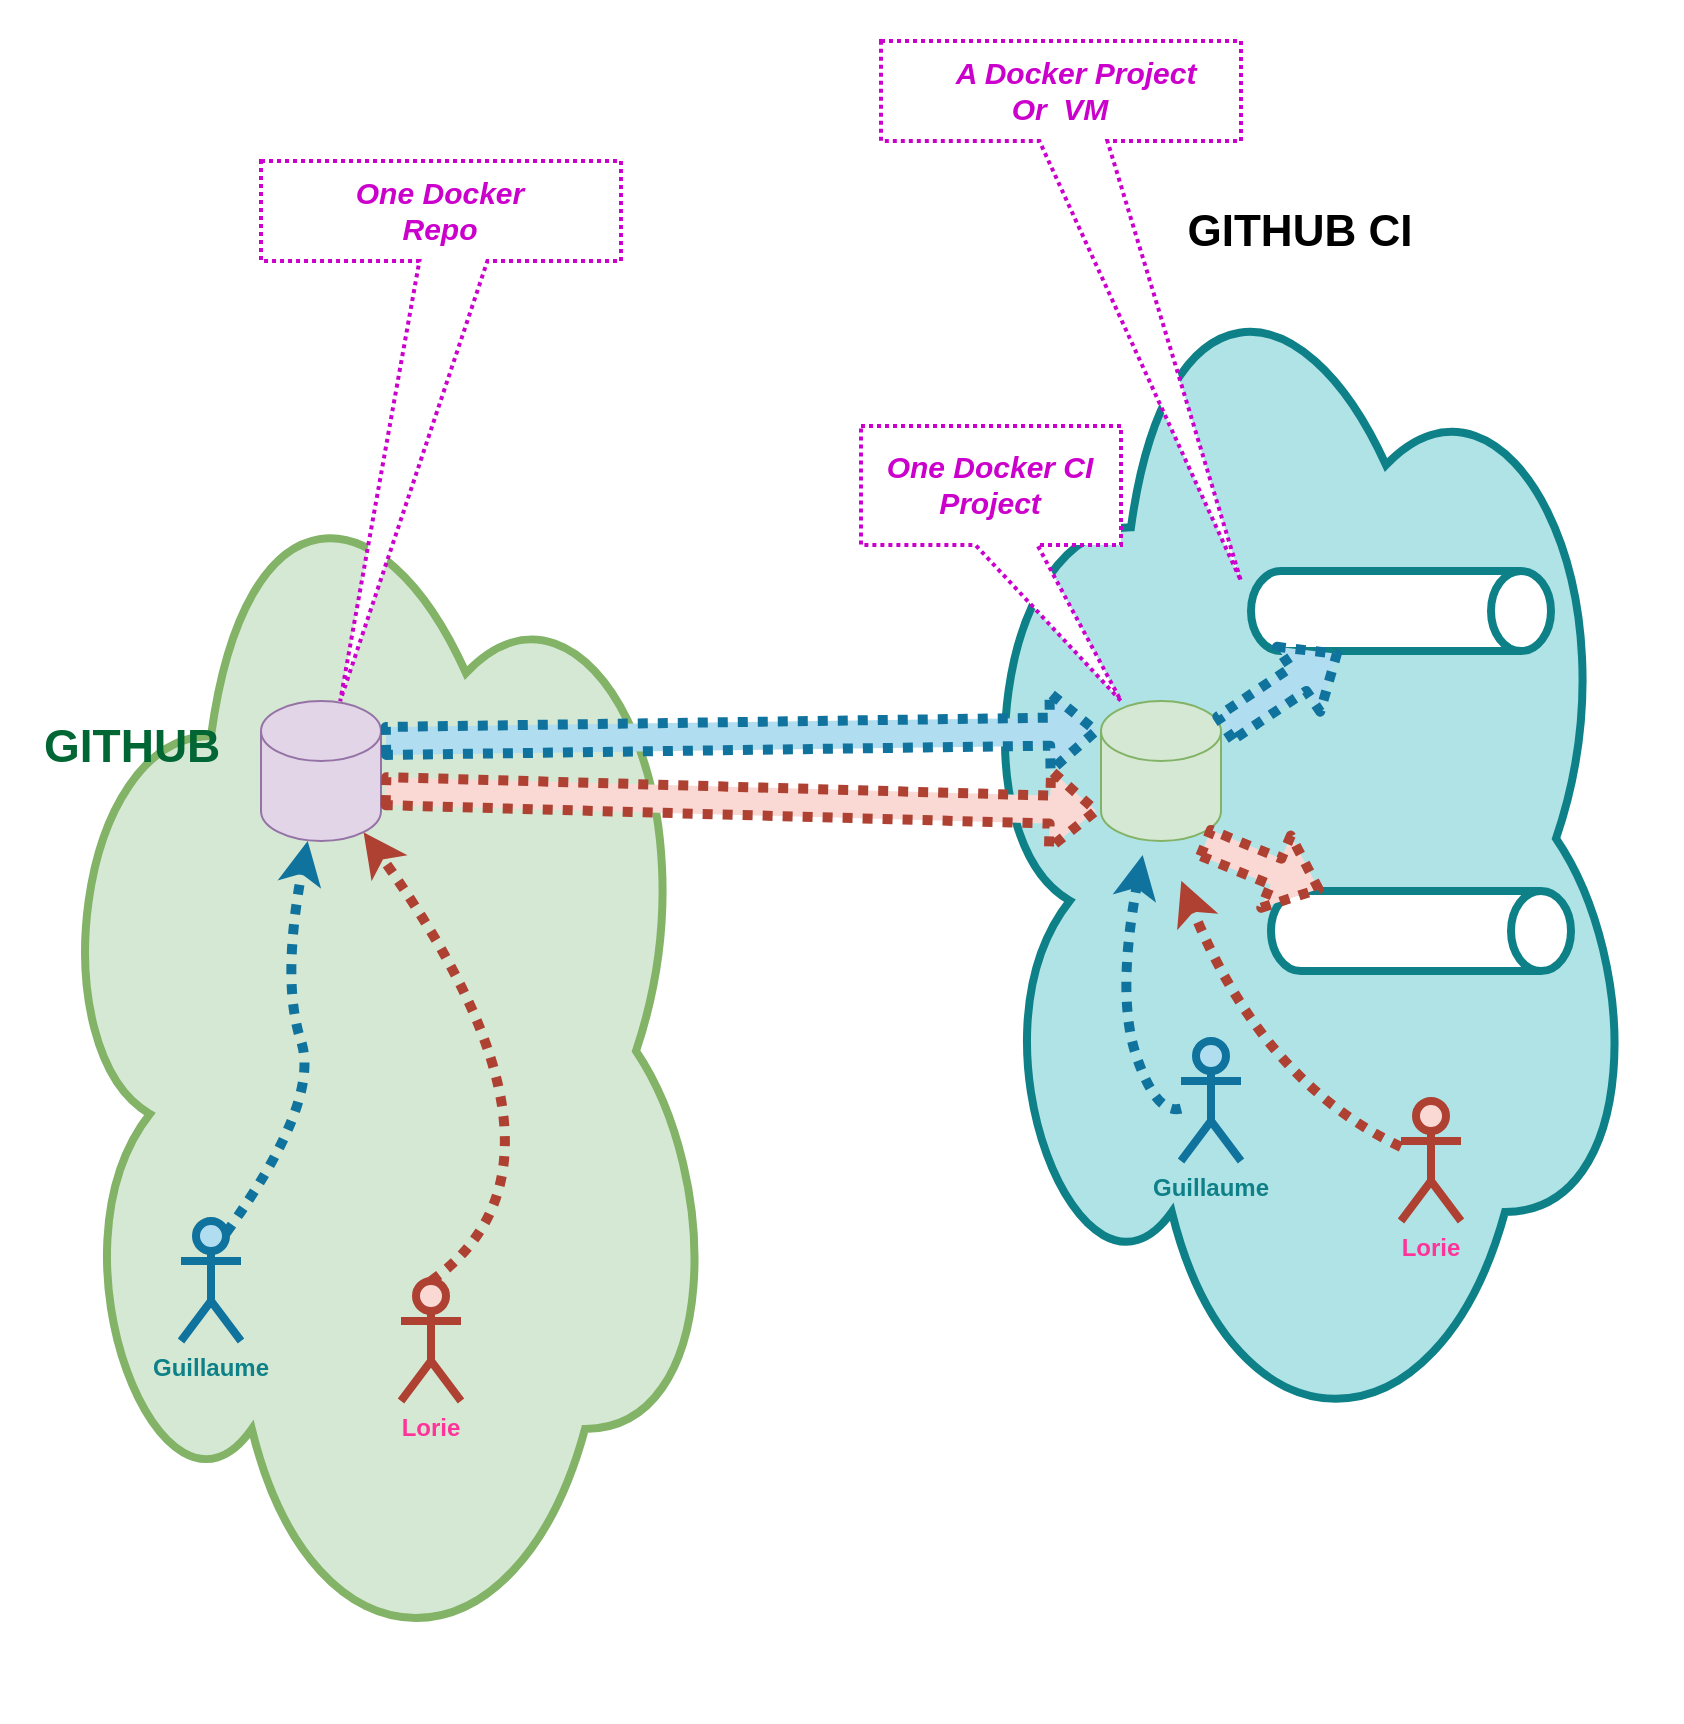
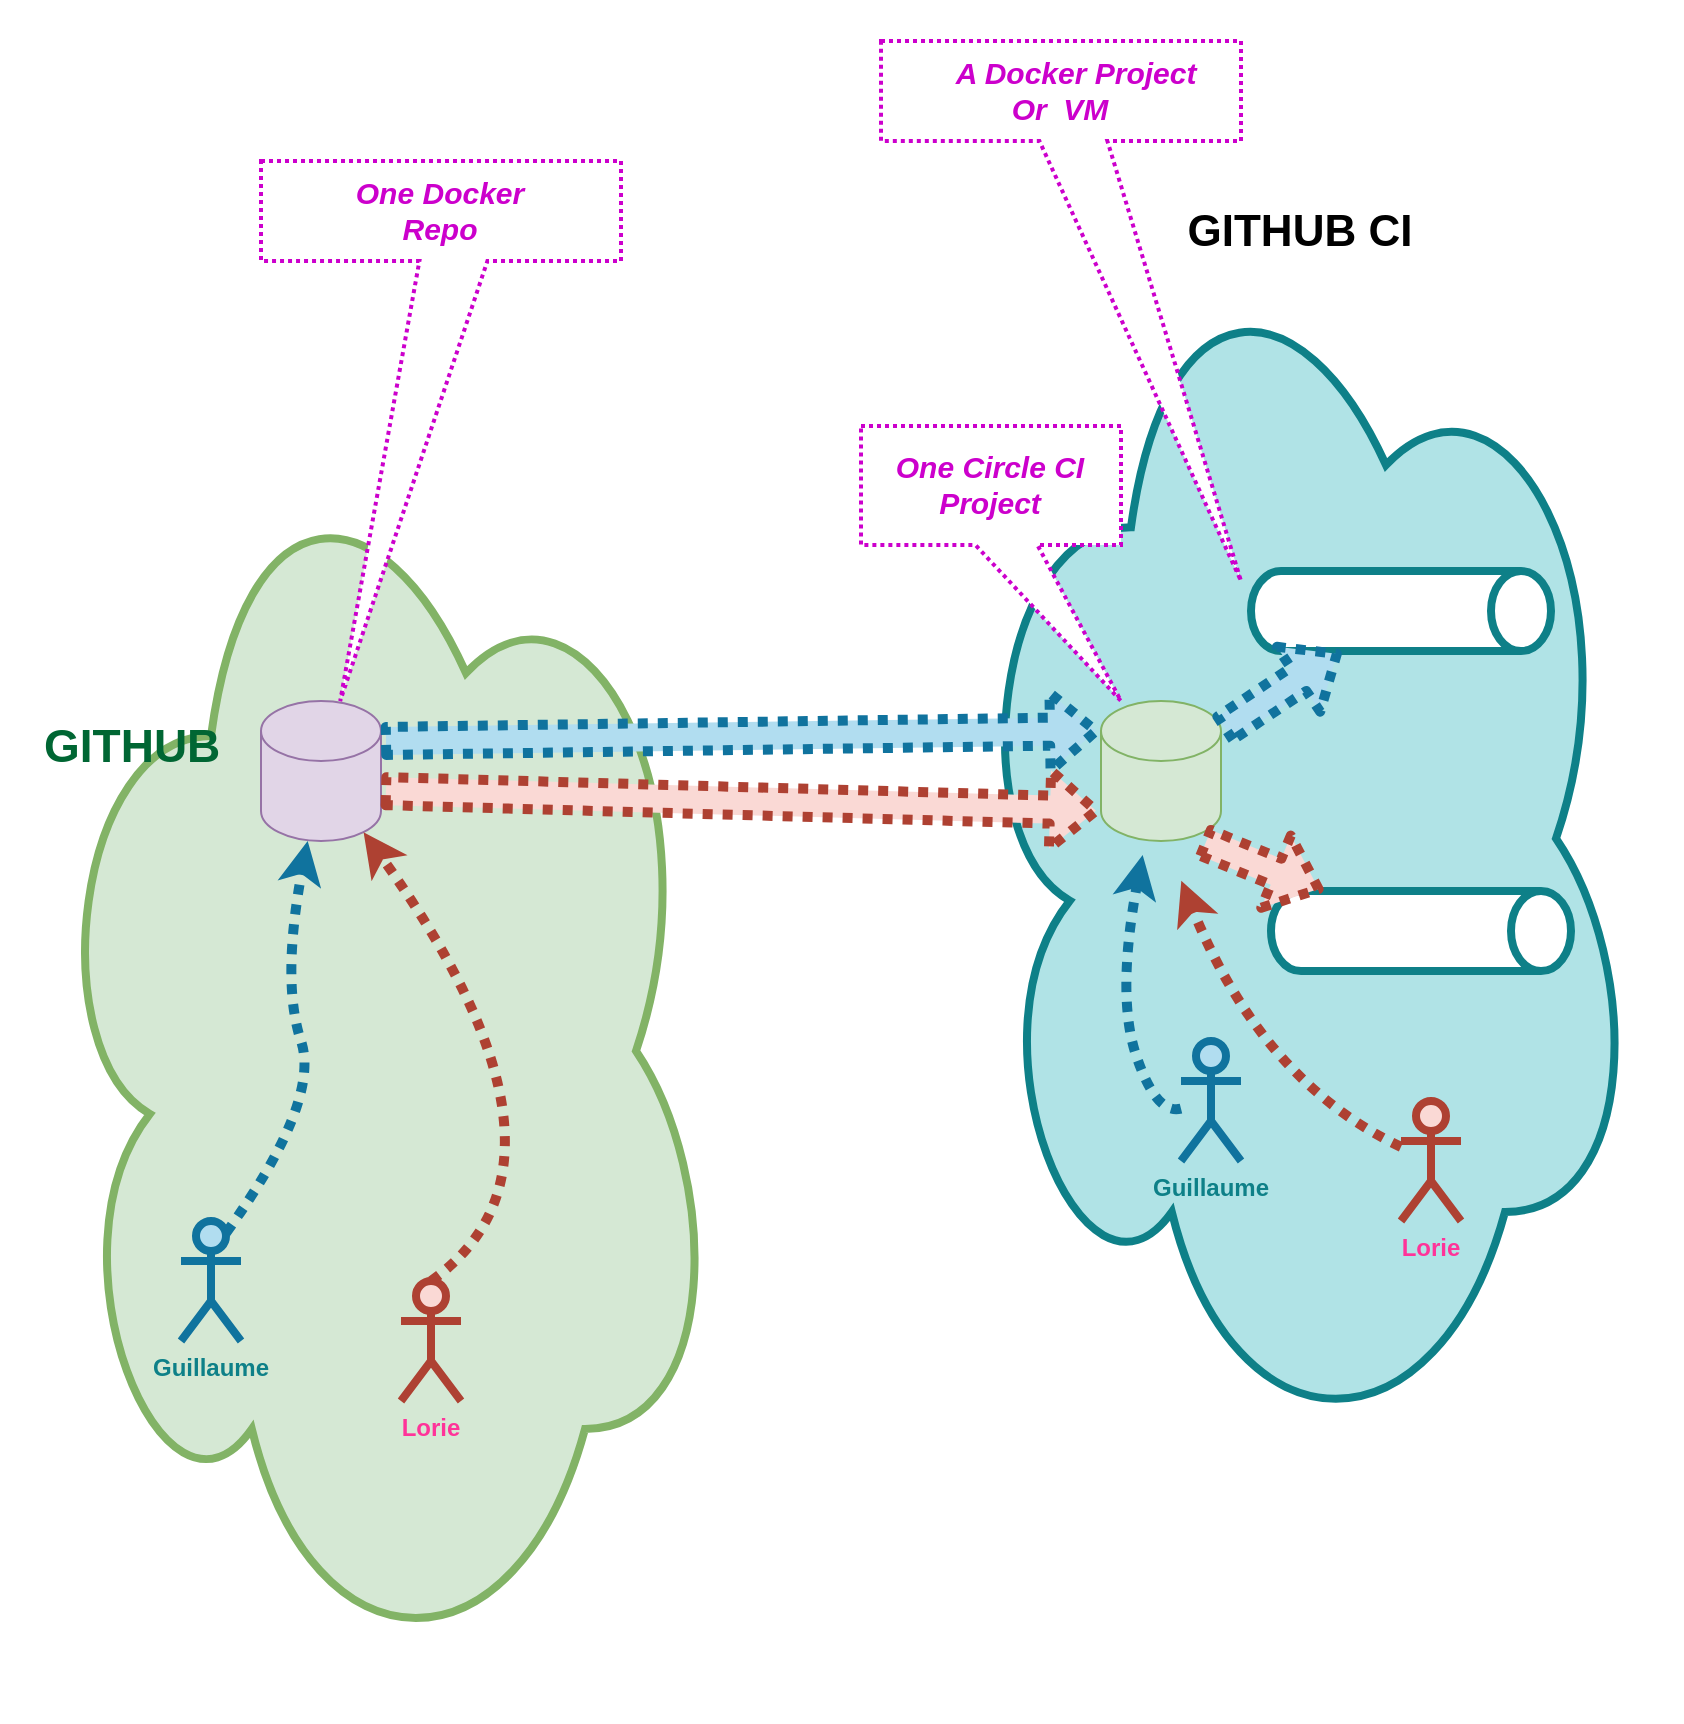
(991, 485) -> (991, 485)
